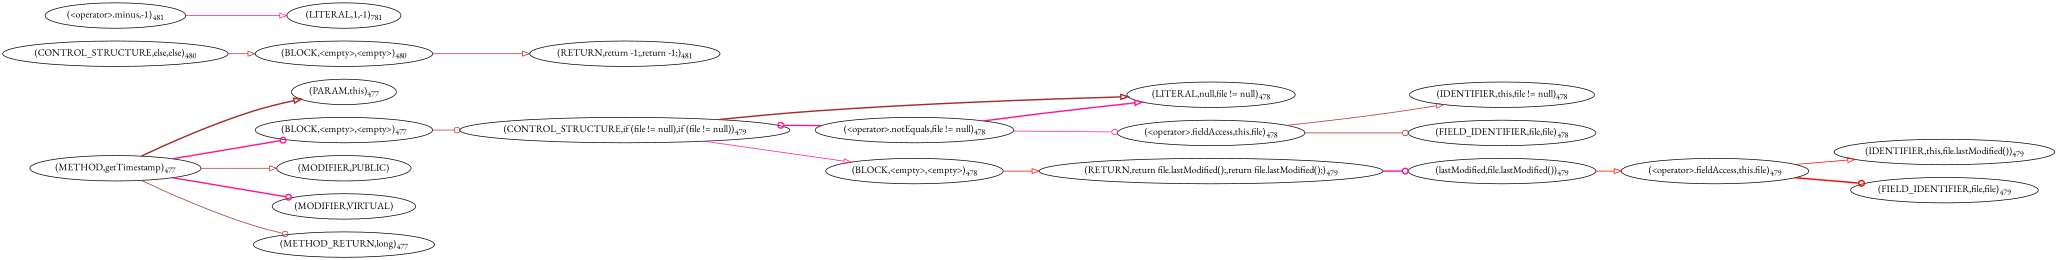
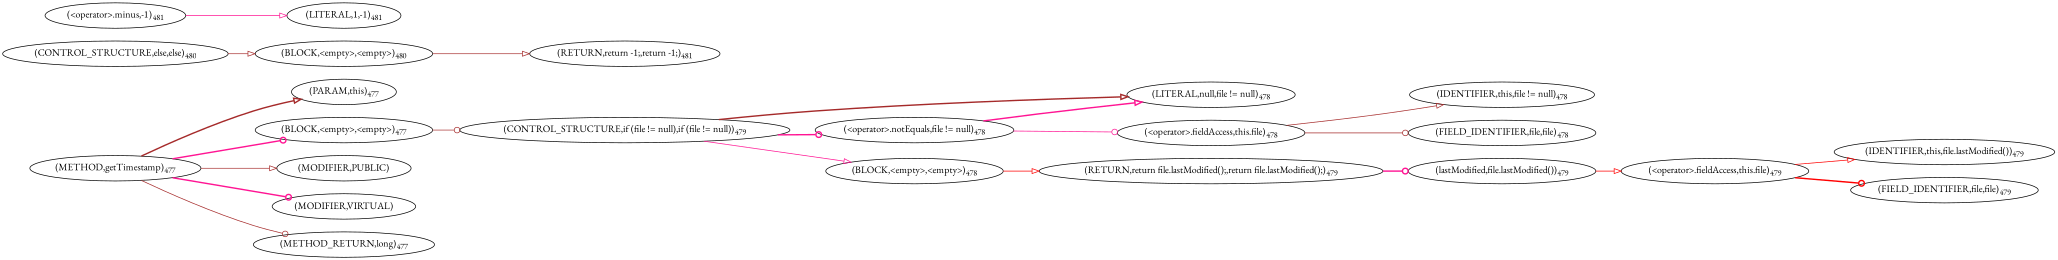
(376, 14) -> (376, 14)
(803, 125) -> (797, 135)
